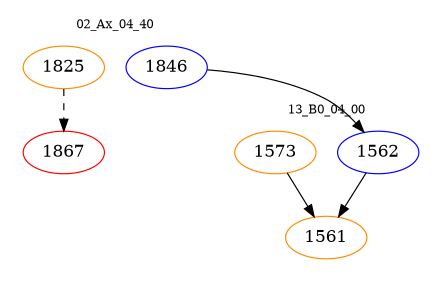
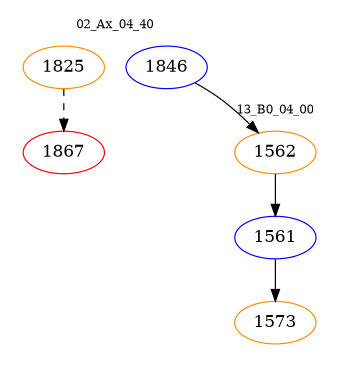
(378, 152) -> (275, 152)
(298, 190) -> (275, 274)
(326, 238) -> (275, 238)
